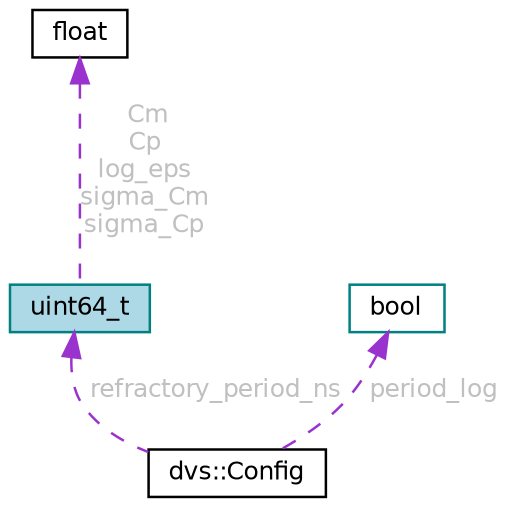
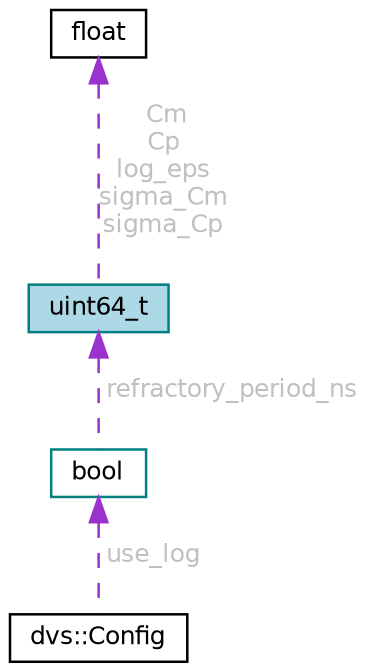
(431, 391) -> (150, 556)
(93, 417) -> (99, 403)
